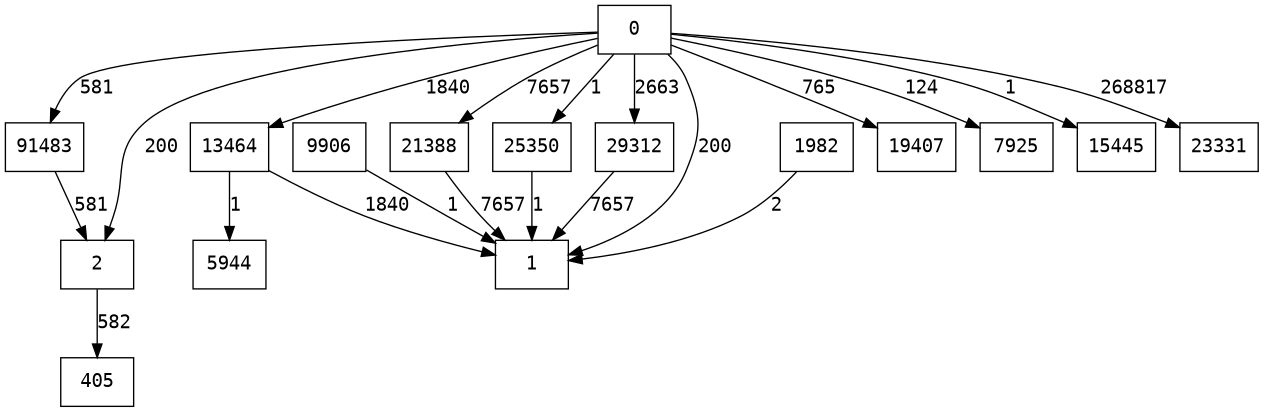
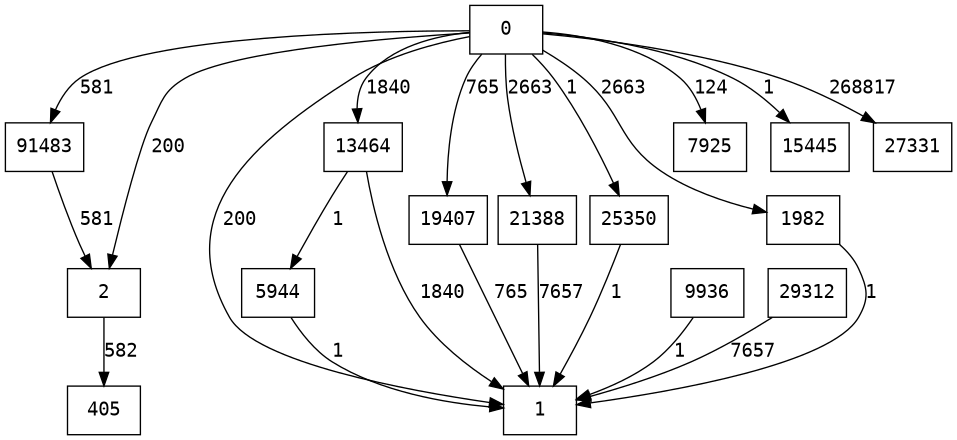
(634, 82) -> (635, 147)
(549, 88) -> (531, 88)
(329, 147) -> (707, 293)
(1219, 147) -> (913, 147)
(777, 206) -> (871, 293)
none -> (491, 309)
none -> (329, 359)
